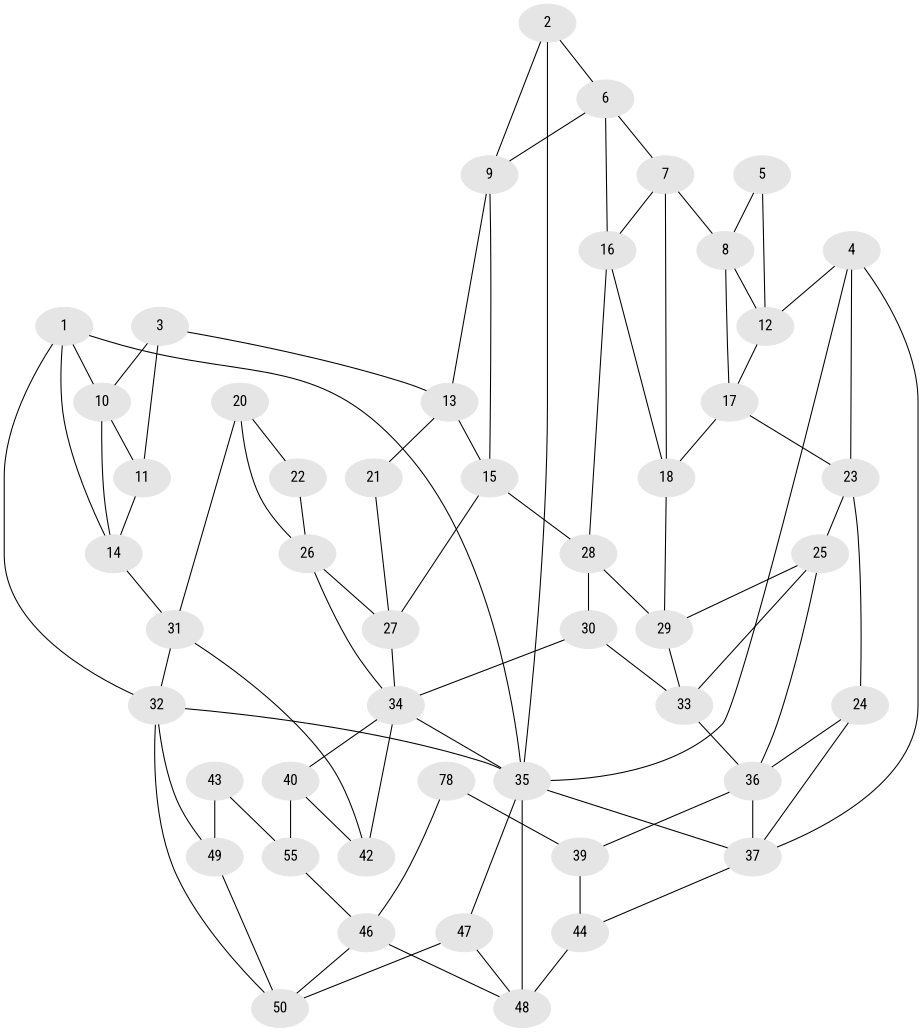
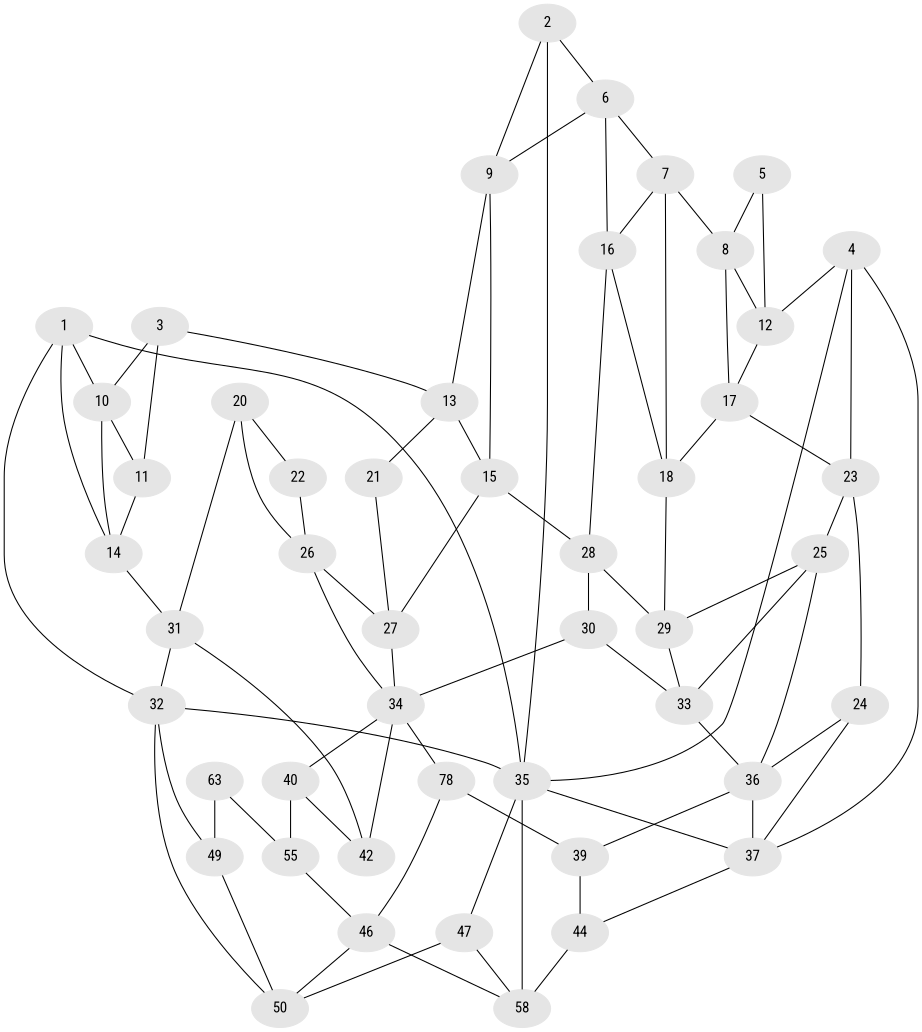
(459, 743) -> (417, 737)
(215, 781) -> (215, 781)
(522, 1009) -> (522, 1009)
